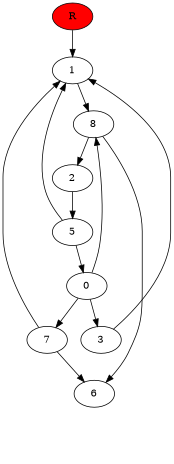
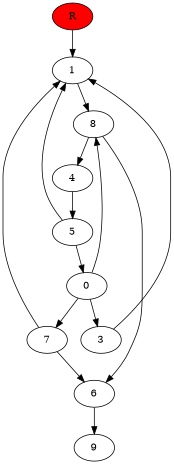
(73, 178) -> (73, 178)
none -> (94, 448)
